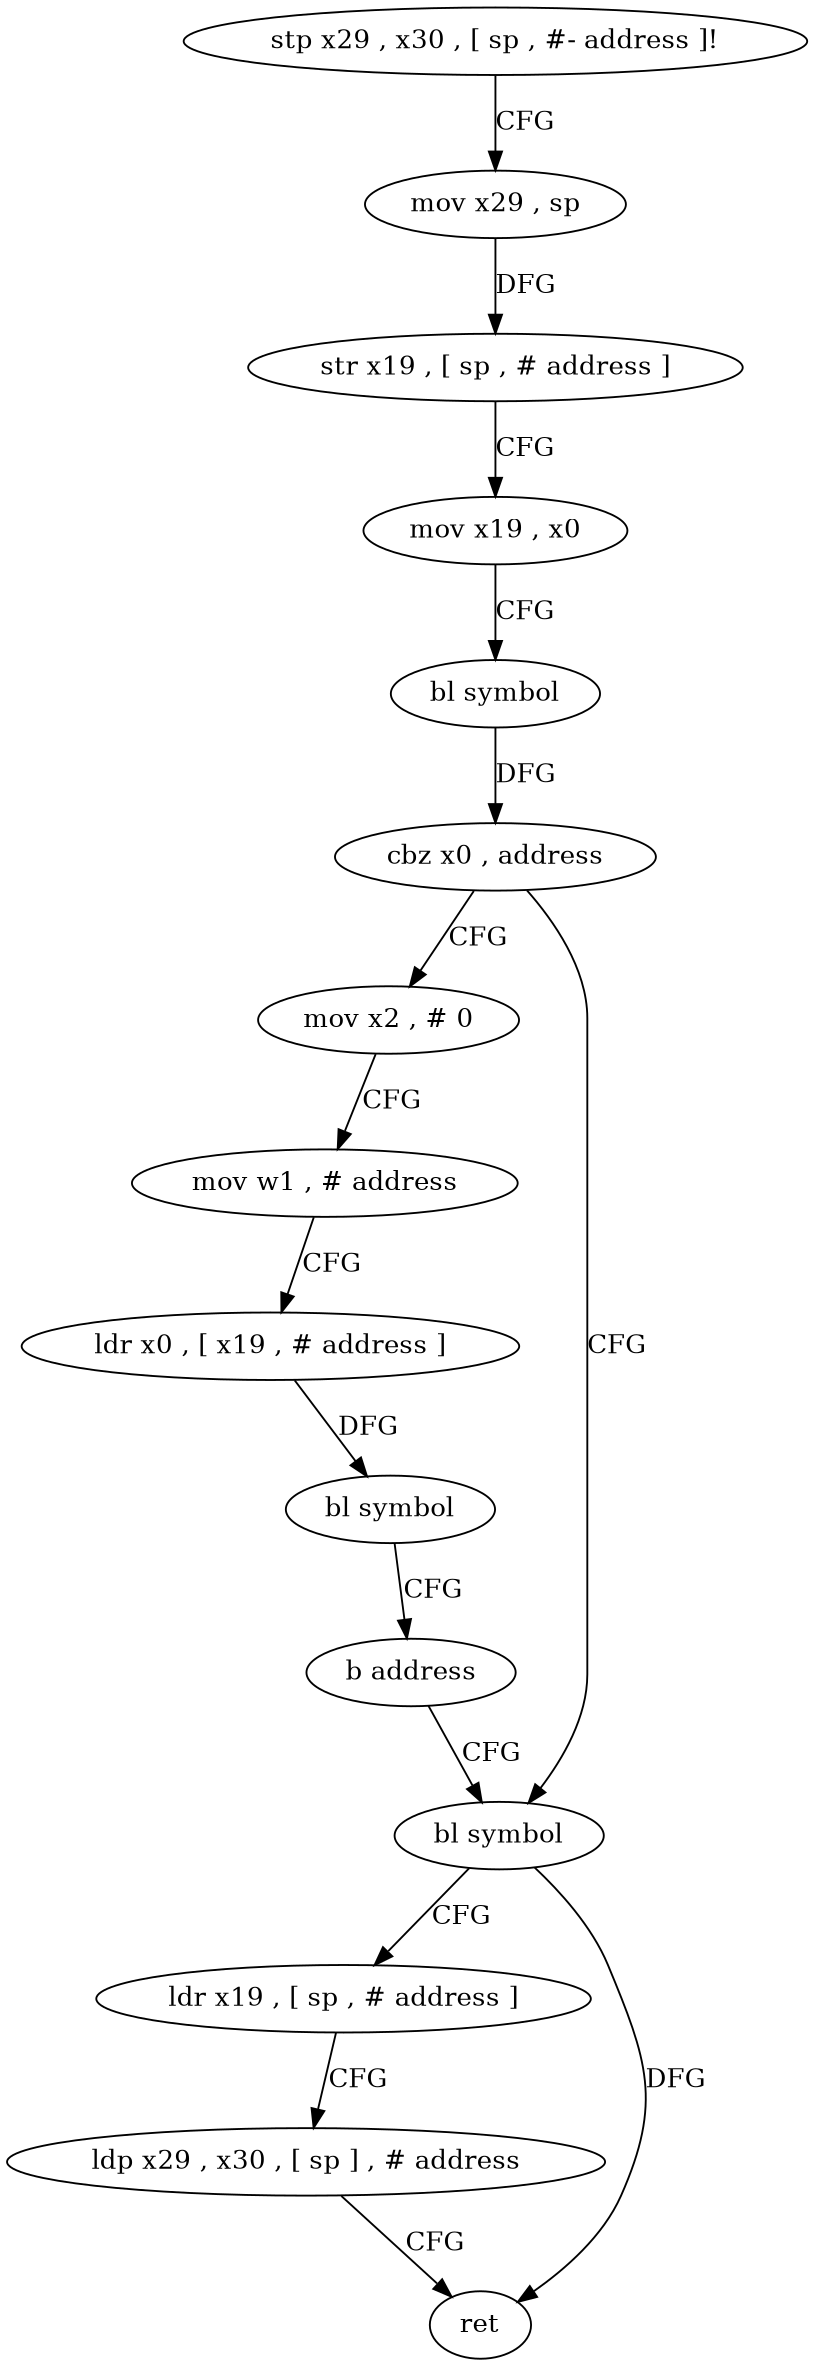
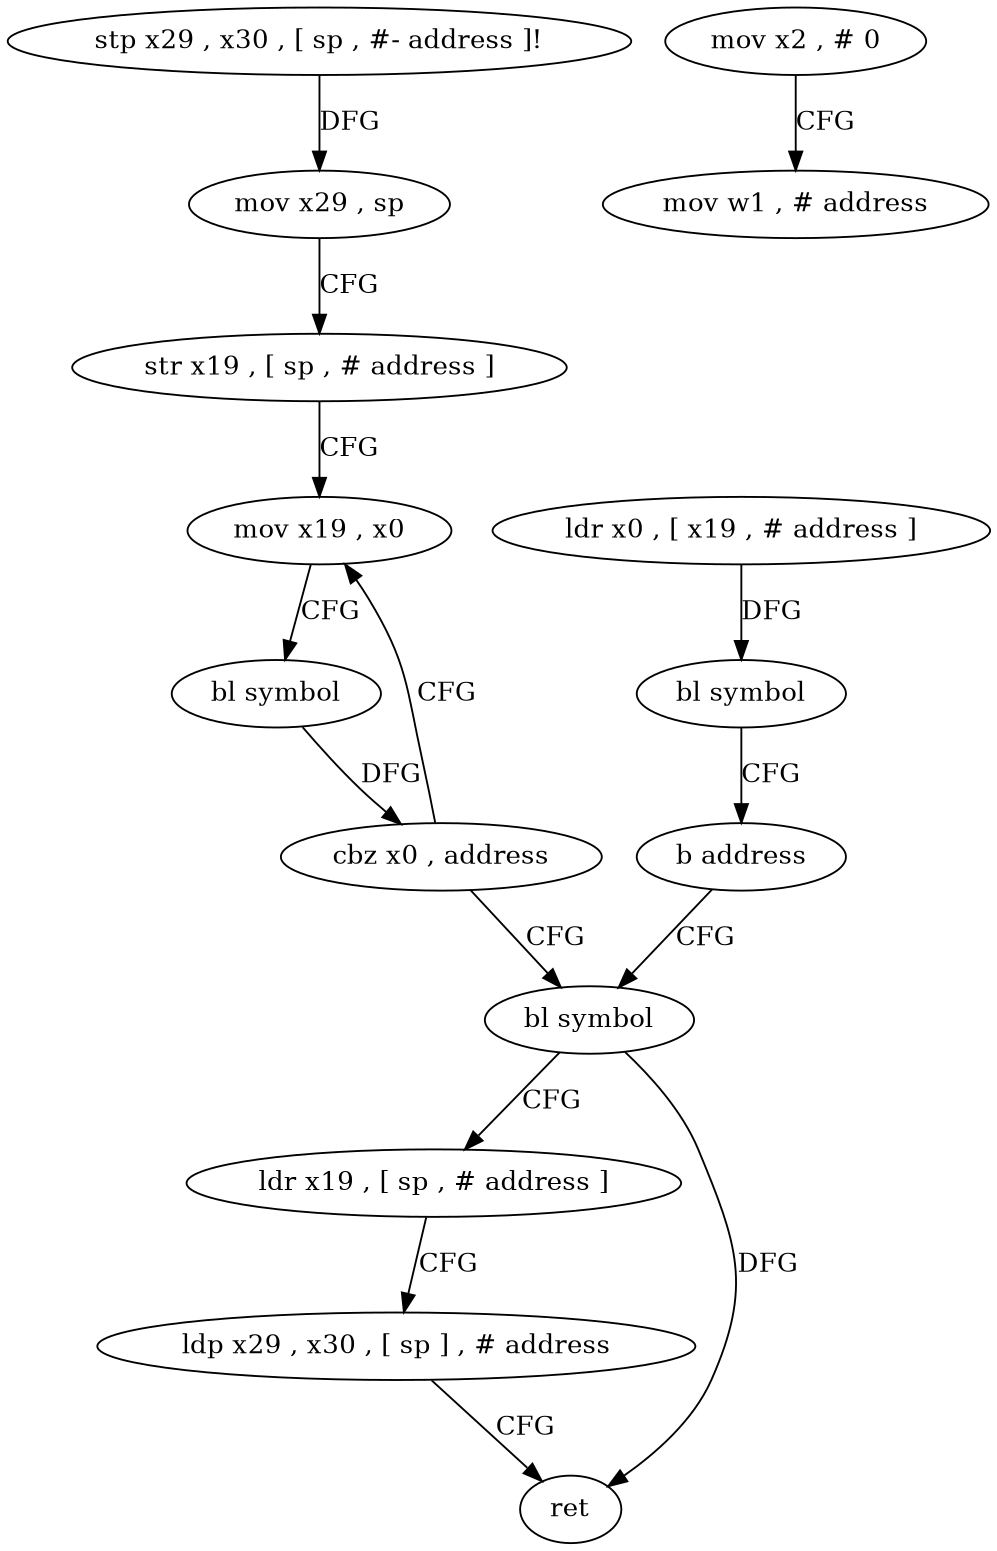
(525, 123) -> (350, 123)
(526, 286) -> (349, 286)
(447, 931) -> (409, 696)
(301, 1256) -> none
